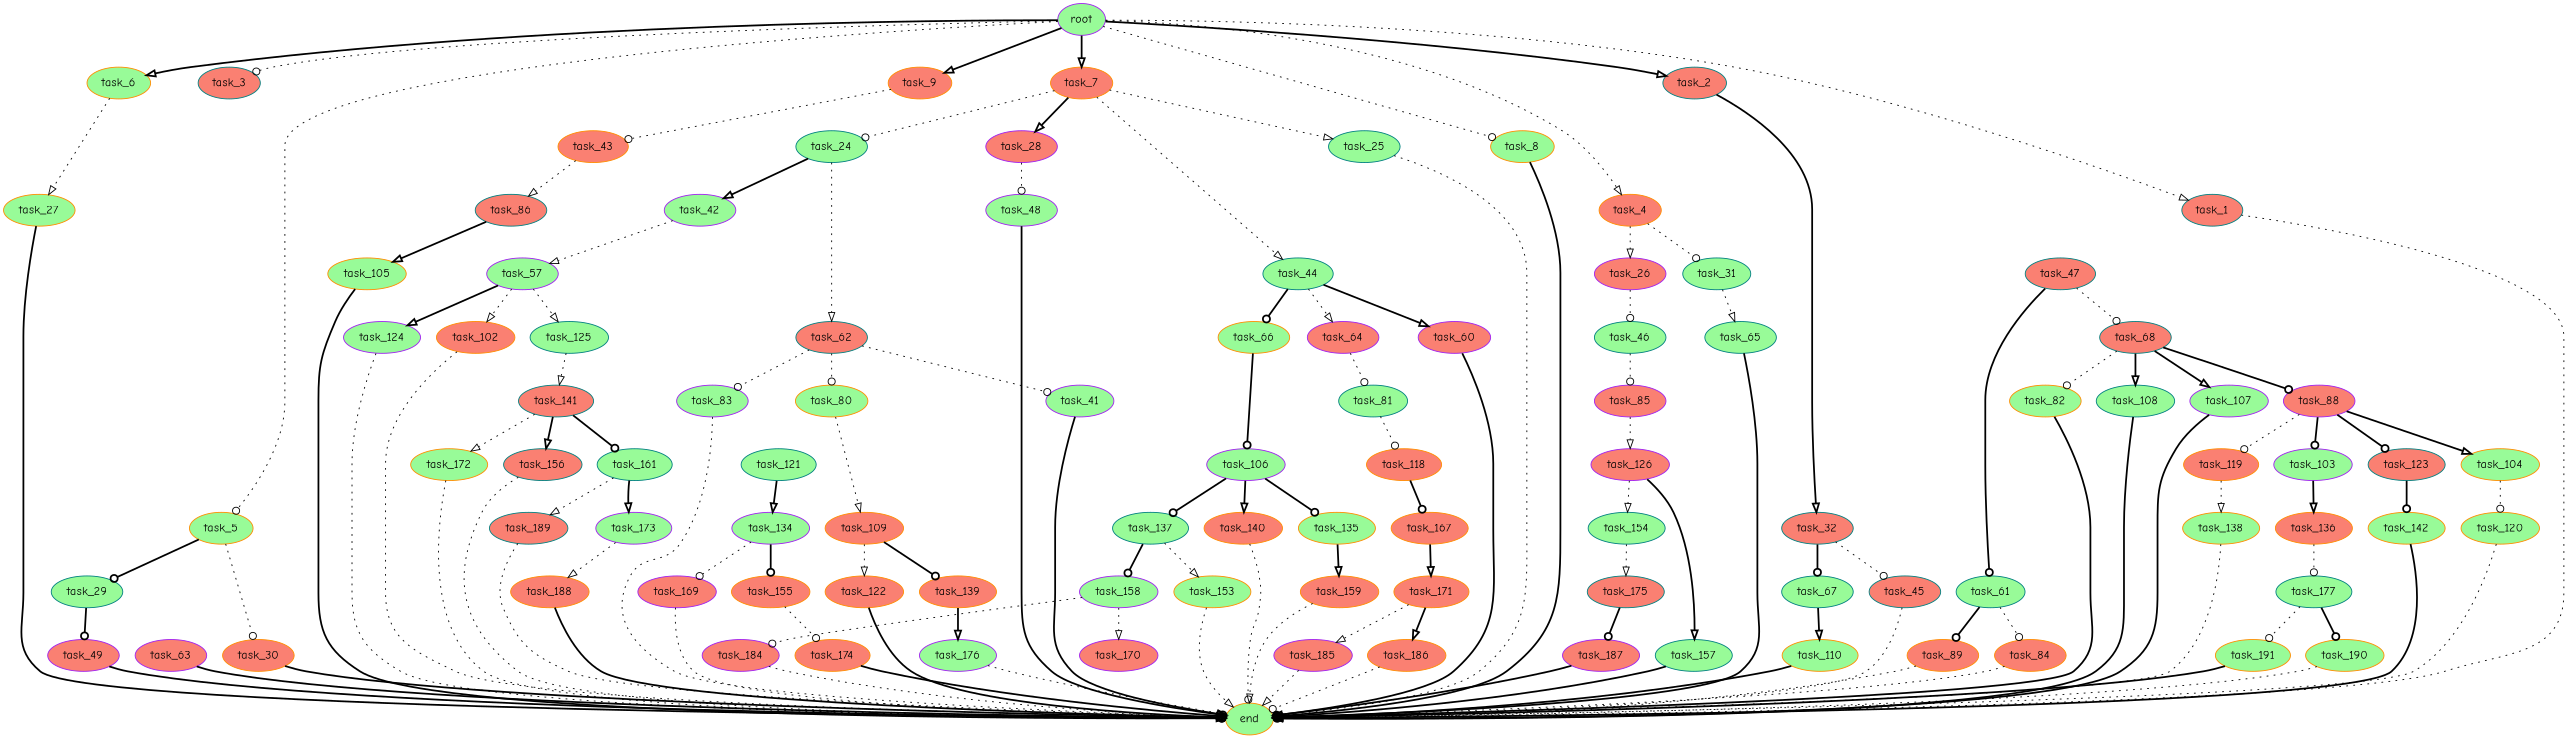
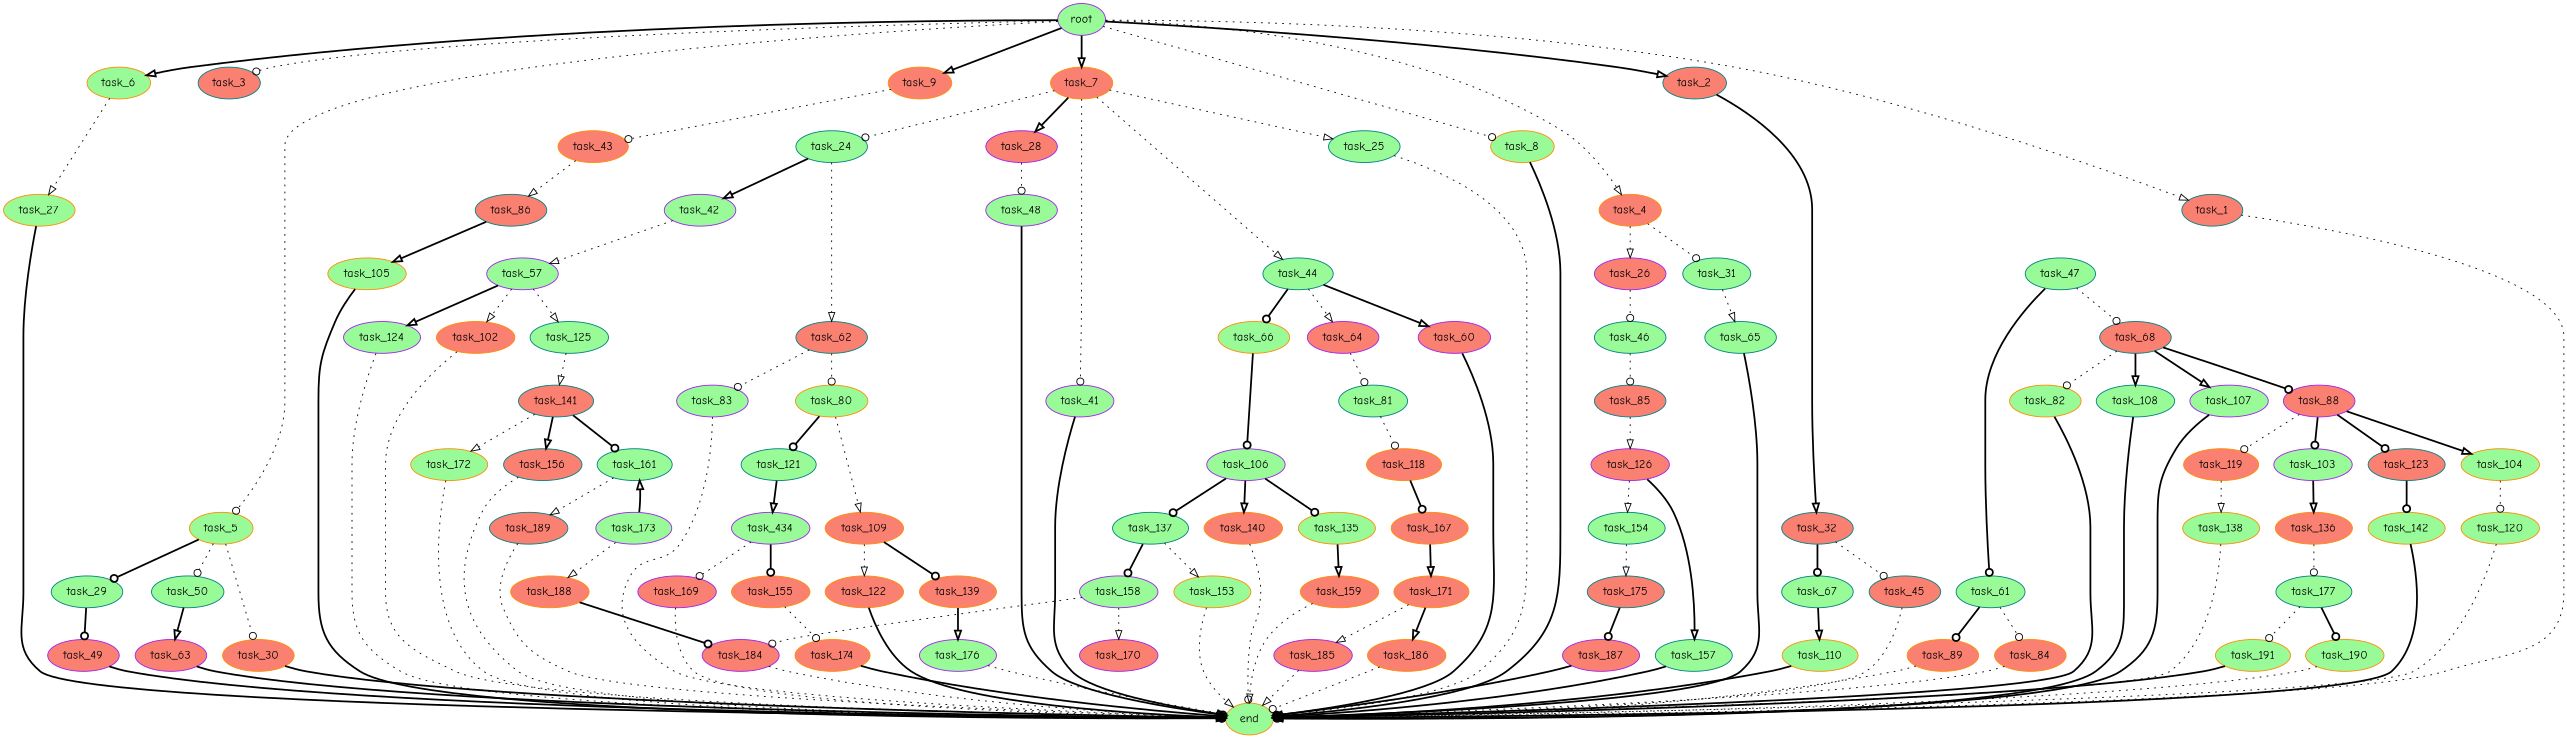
(2060, 274) -> (2060, 274)
(953, 369) -> (1082, 238)
(1630, 401) -> (1630, 401)
none -> (807, 430)
(628, 492) -> (640, 501)
(771, 528) -> (771, 528)
none -> (188, 592)
(869, 704) -> (642, 623)
